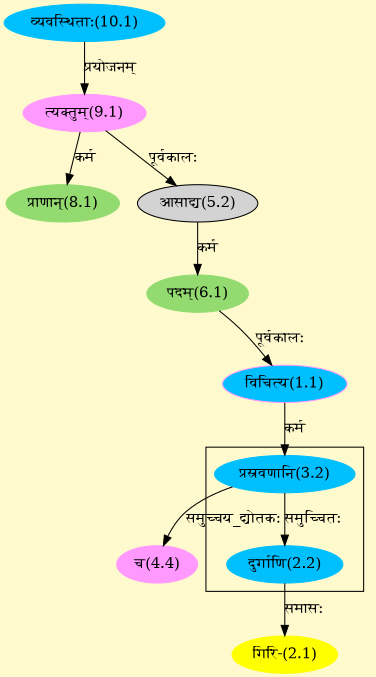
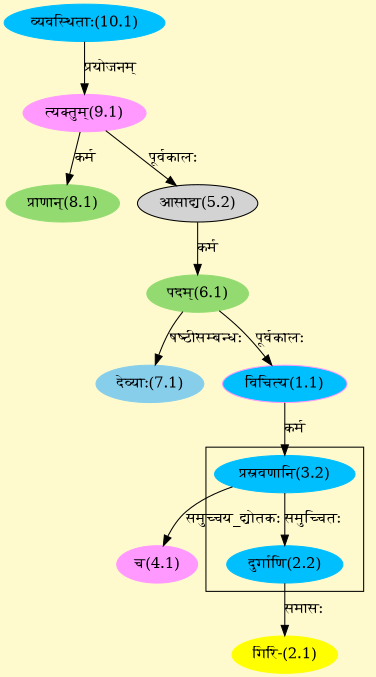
none -> (150, 384)
(157, 564) -> (157, 564)
